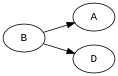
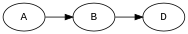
(55, 29) -> (55, 17)
